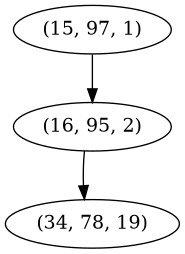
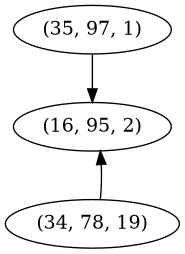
(92, 30) -> (92, 30)
(83, 168) -> (101, 182)
